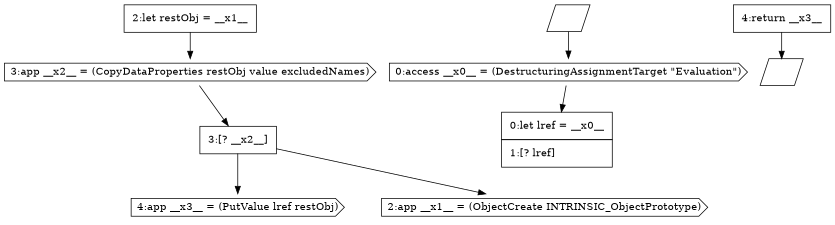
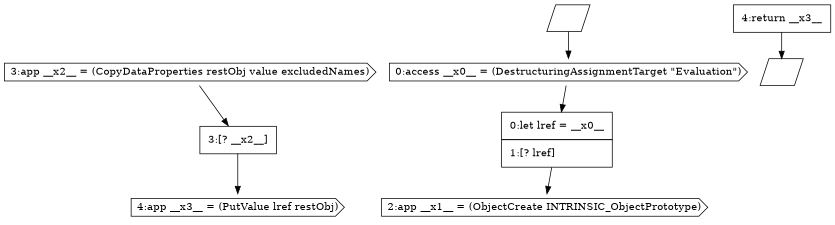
(190, 18) -> none
(377, 171) -> (550, 177)
